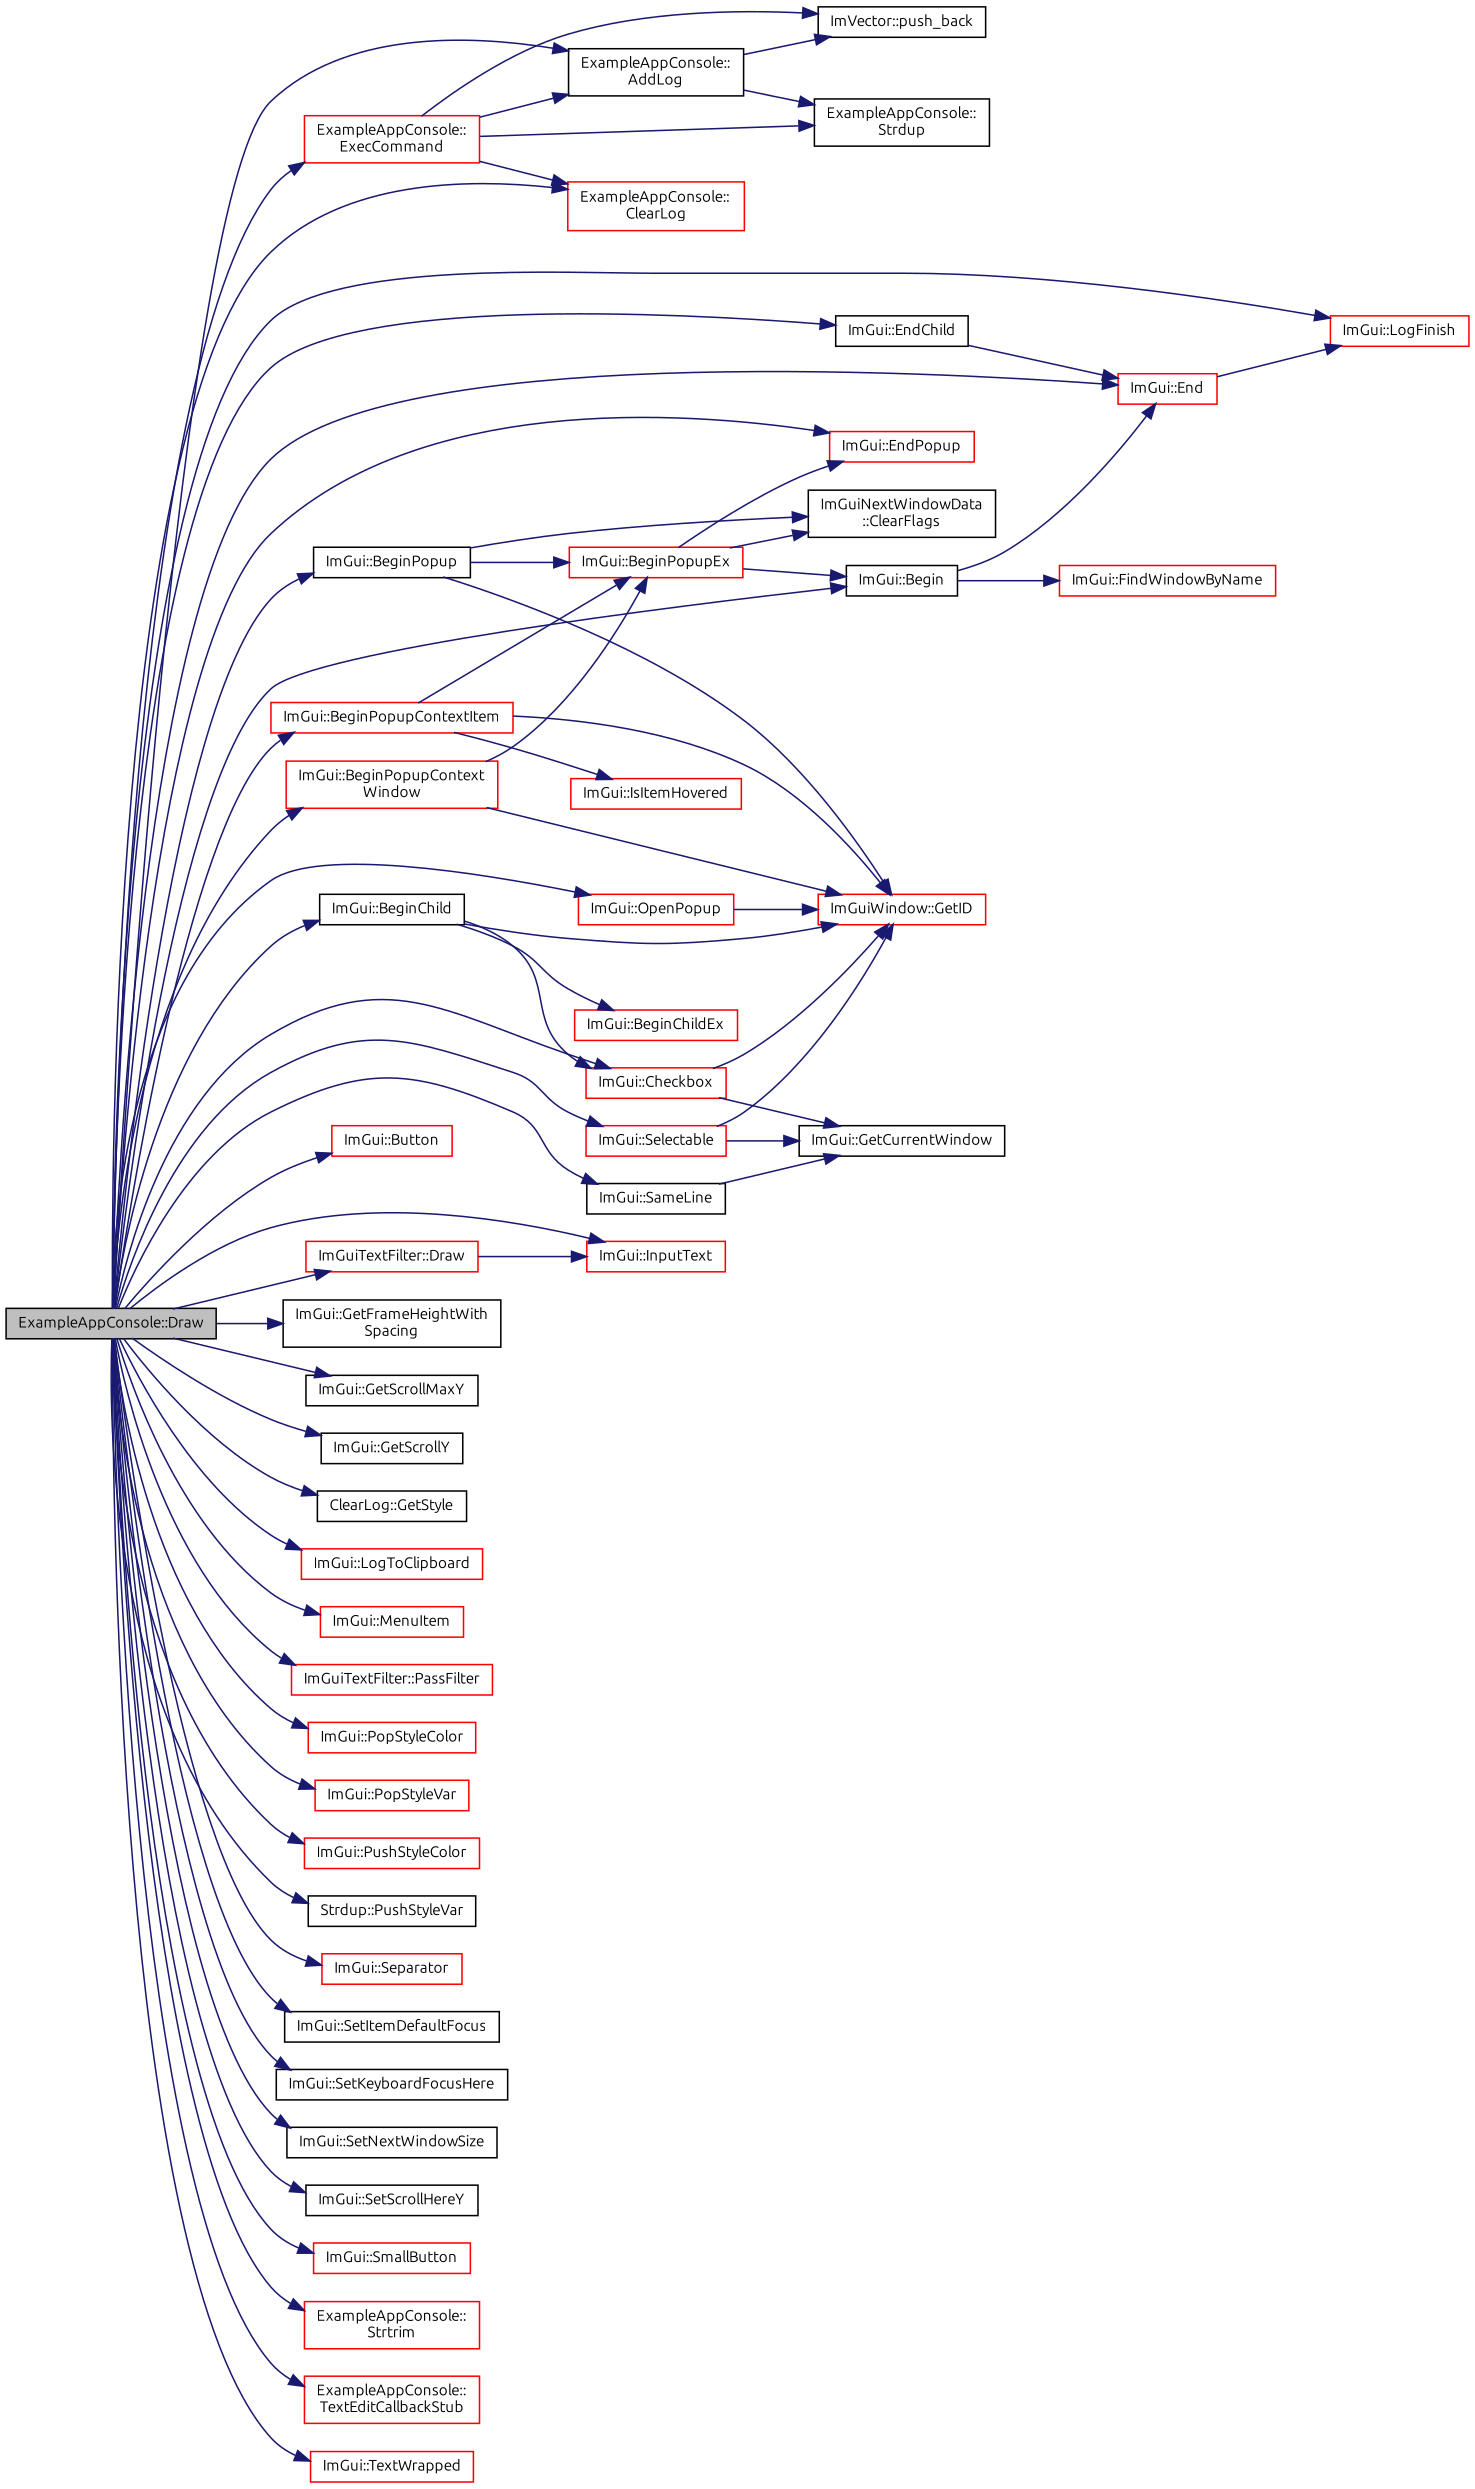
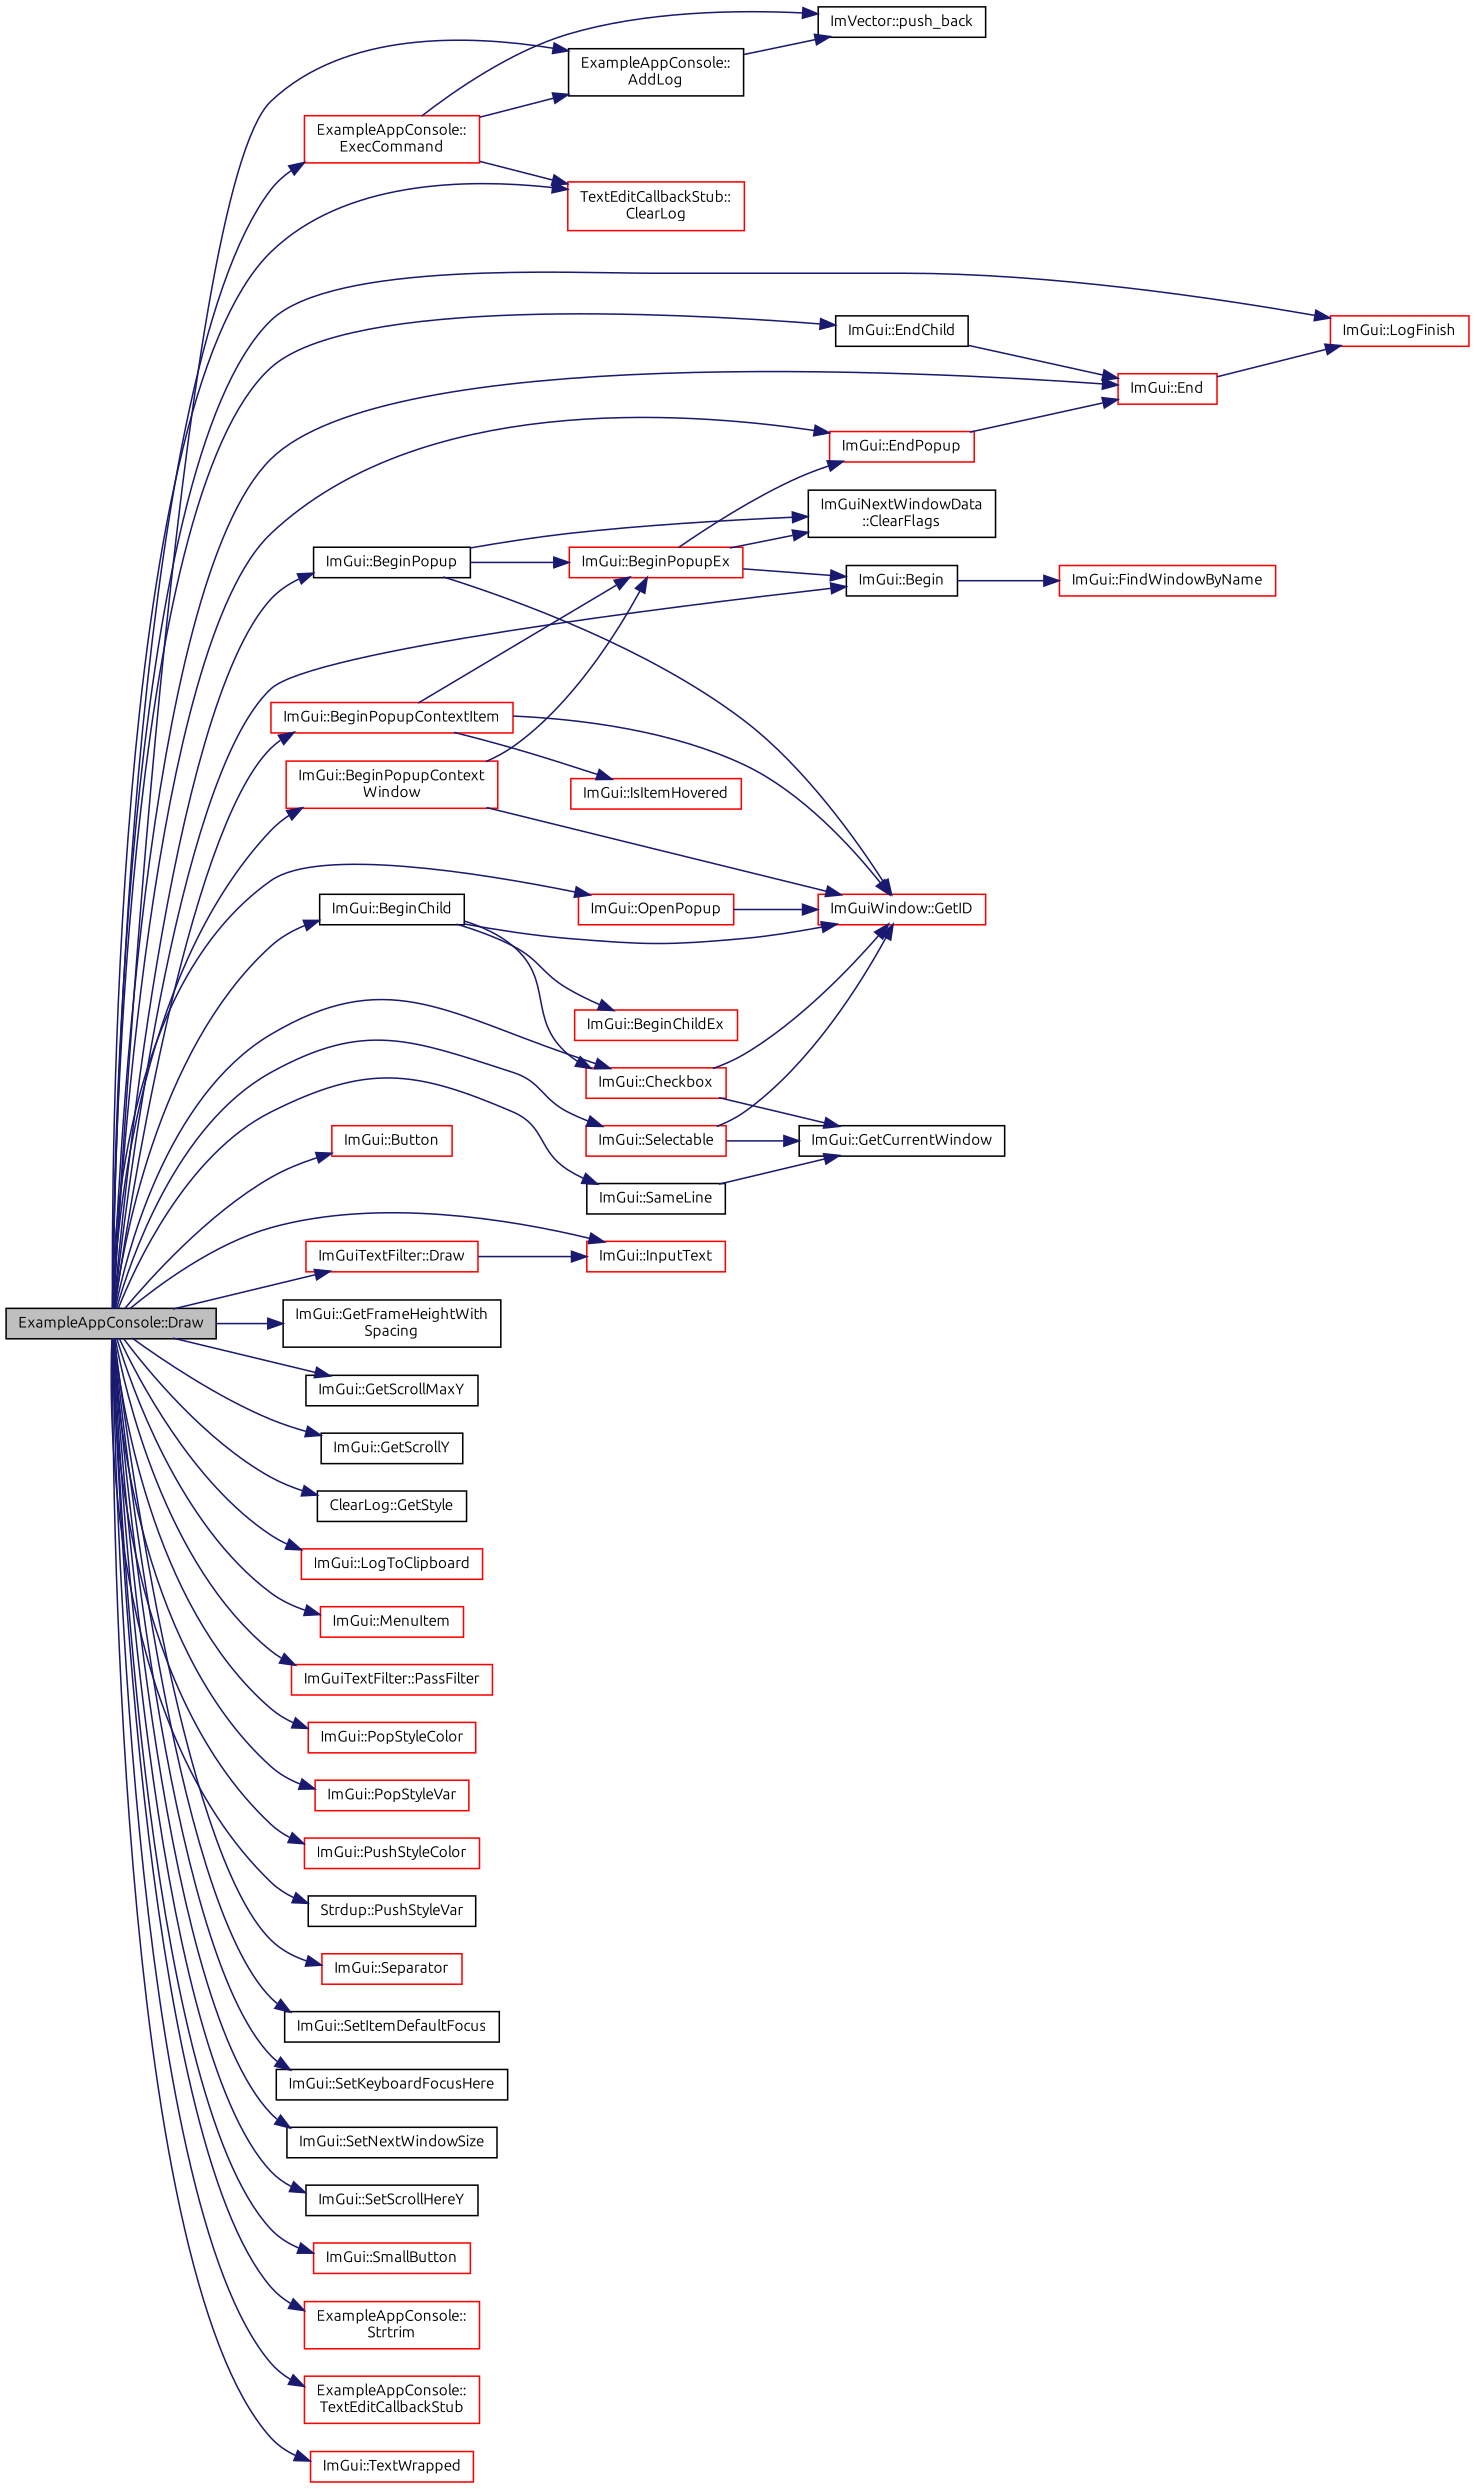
(902, 123) -> none
(656, 206) -> (656, 206)
(1063, 508) -> (1036, 418)
